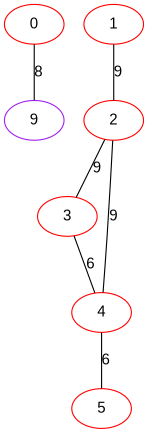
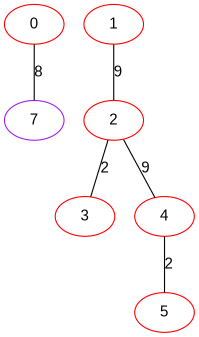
(34, 120) -> (34, 120)
(97, 168) -> (105, 168)
(84, 264) -> none
(106, 361) -> (169, 264)
